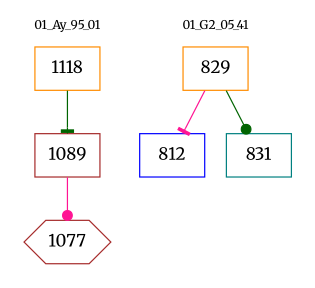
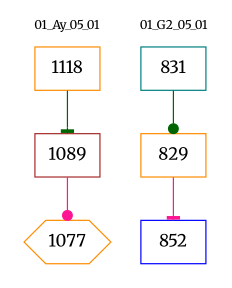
(67, 26) -> (67, 26)
(216, 26) -> (174, 26)
(235, 108) -> (173, 107)
(172, 155) -> (173, 242)
(67, 242) -> (67, 242)
